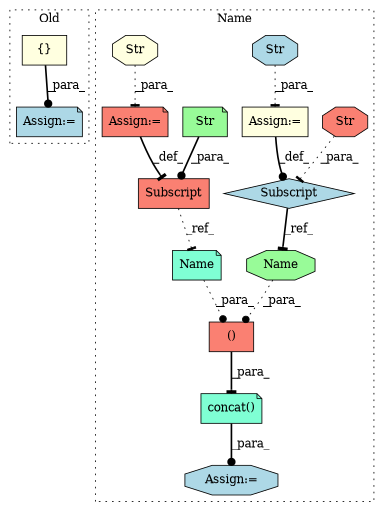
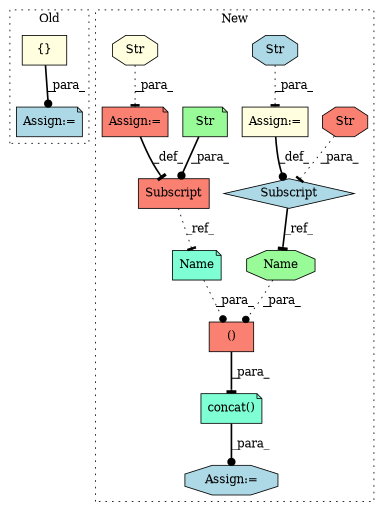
(235, 19) -> (235, 19)
